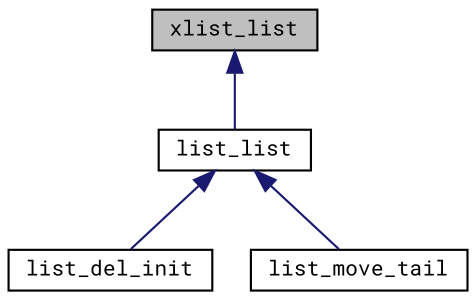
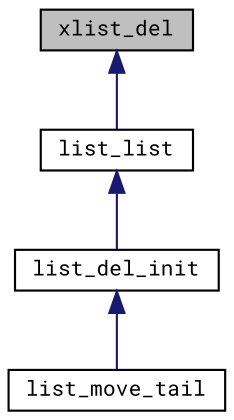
(235, 30) -> (117, 30)
(305, 218) -> (117, 341)
